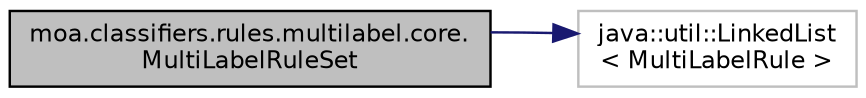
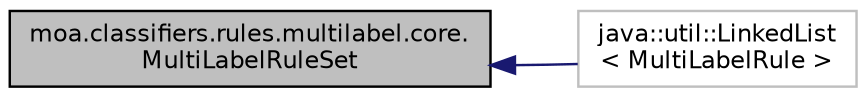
(522, 33) -> (546, 65)
